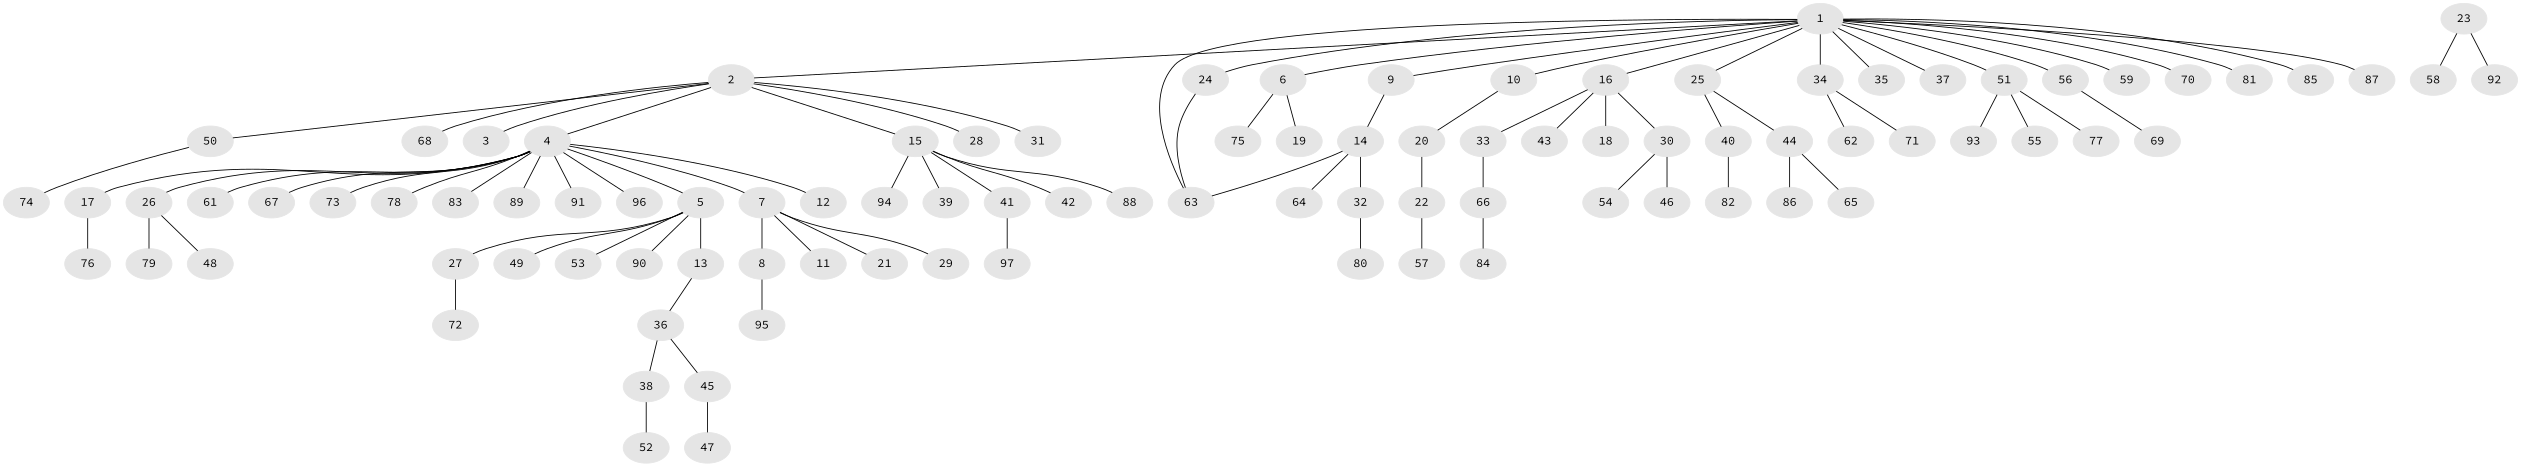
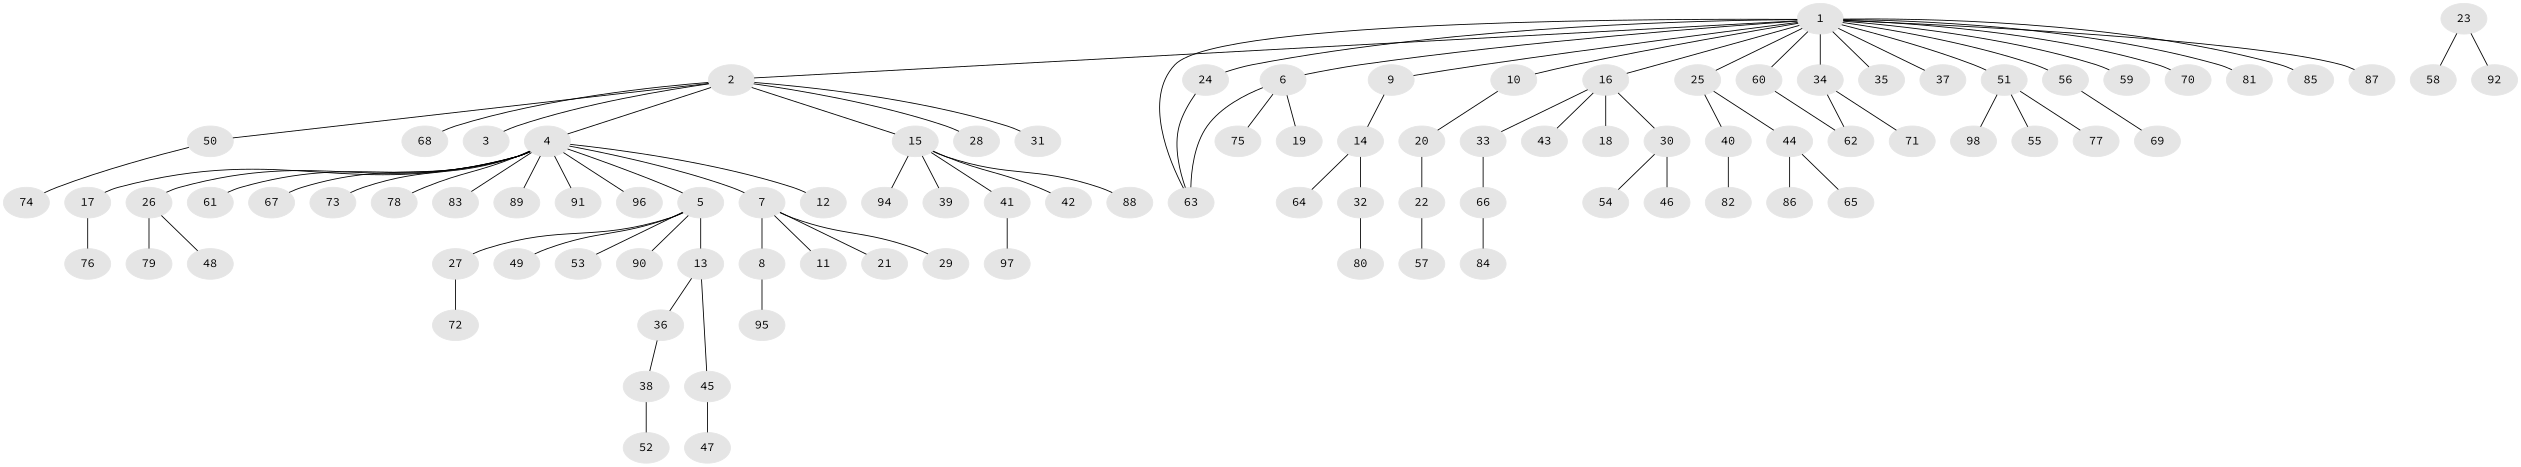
none -> (1759, 80)
(1974, 141) -> (1974, 141)
(1278, 175) -> (1209, 124)
(684, 356) -> (704, 325)
